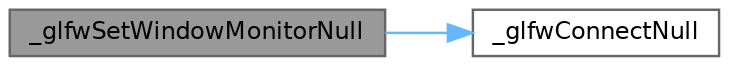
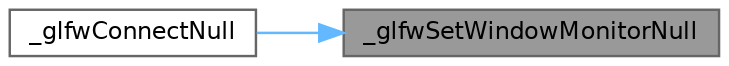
(417, 33) -> (288, 33)
